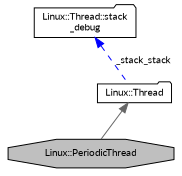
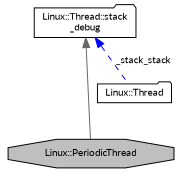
(112, 125) -> (88, 93)
